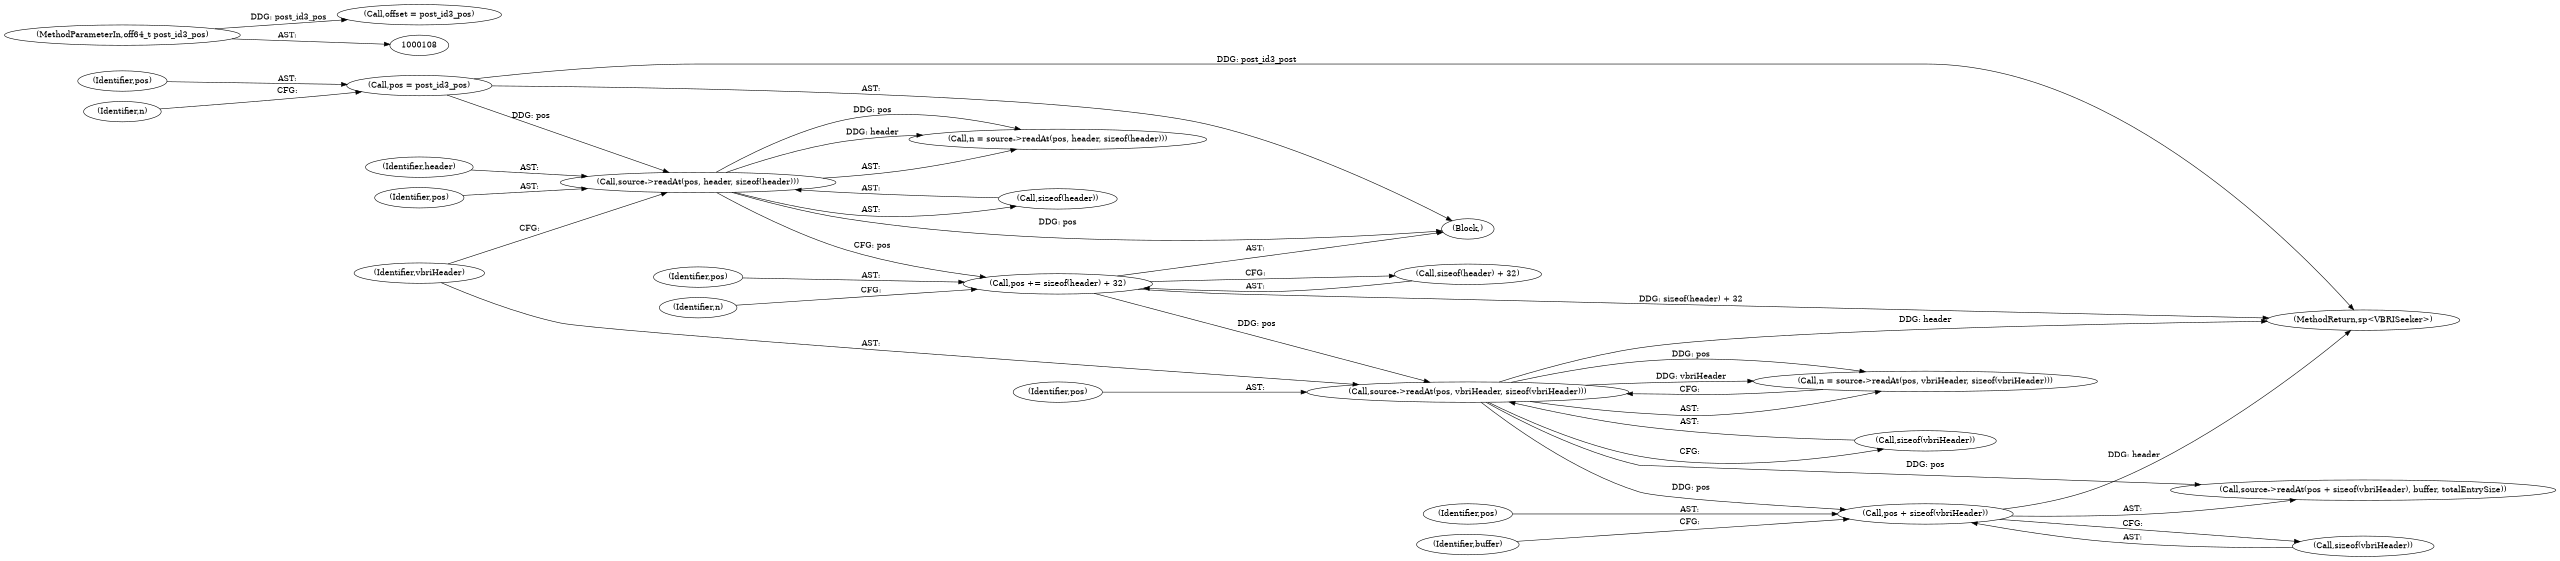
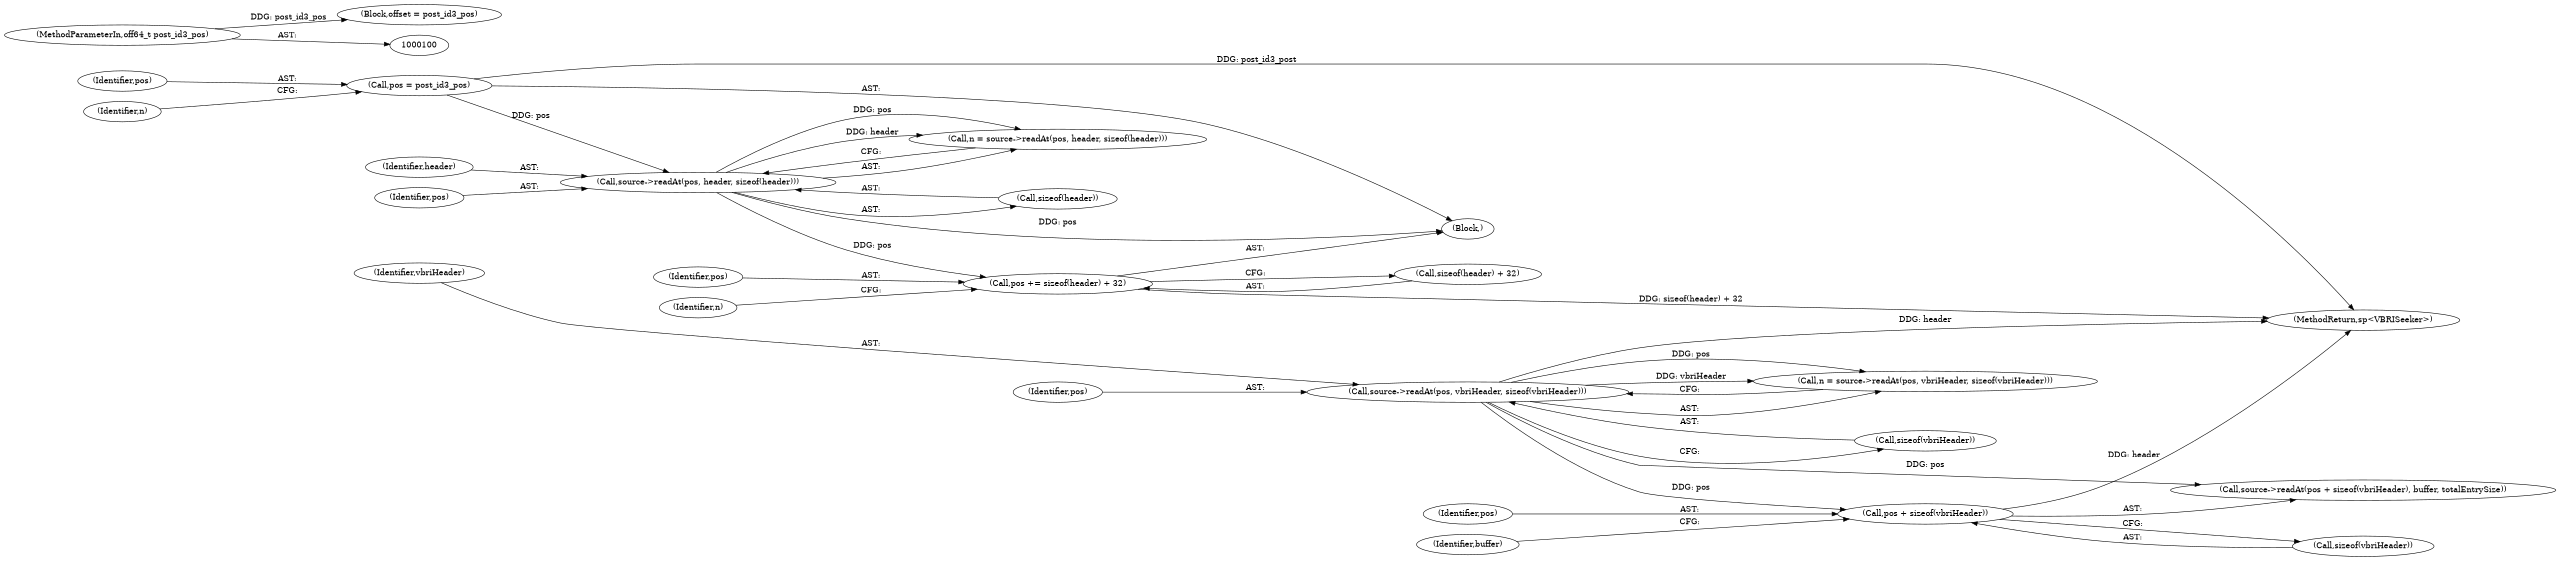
(419, 15) -> (419, 15)
(419, 45) -> (419, 45)
(555, 229) -> (872, 160)
(872, 246) -> (872, 246)
(1259, 337) -> none
